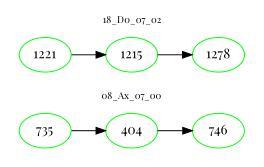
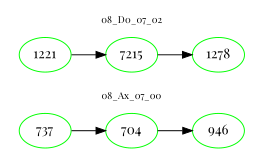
(132, 21) -> (132, 21)
(132, 55) -> (132, 55)
(45, 131) -> (45, 131)
(132, 131) -> (132, 131)
(218, 131) -> (218, 131)
